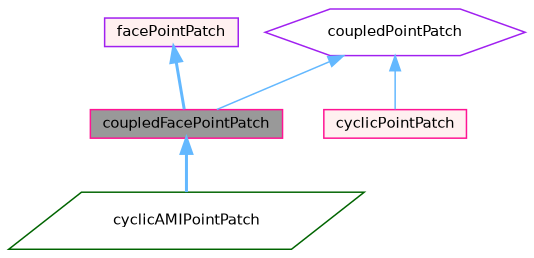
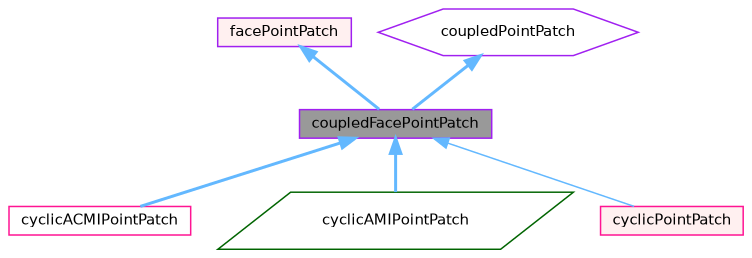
(273, 86) -> (440, 87)
(395, 90) -> (541, 175)
(186, 124) -> (396, 124)
none -> (100, 221)
